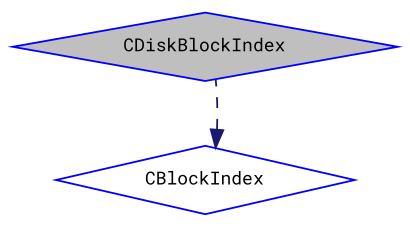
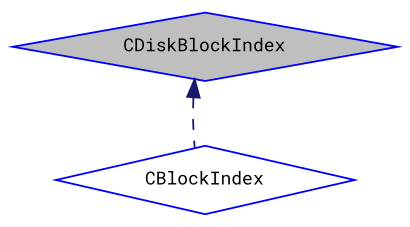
(217, 104) -> (193, 123)
